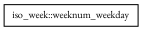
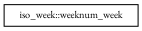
(71, 15) -> (71, 15)
